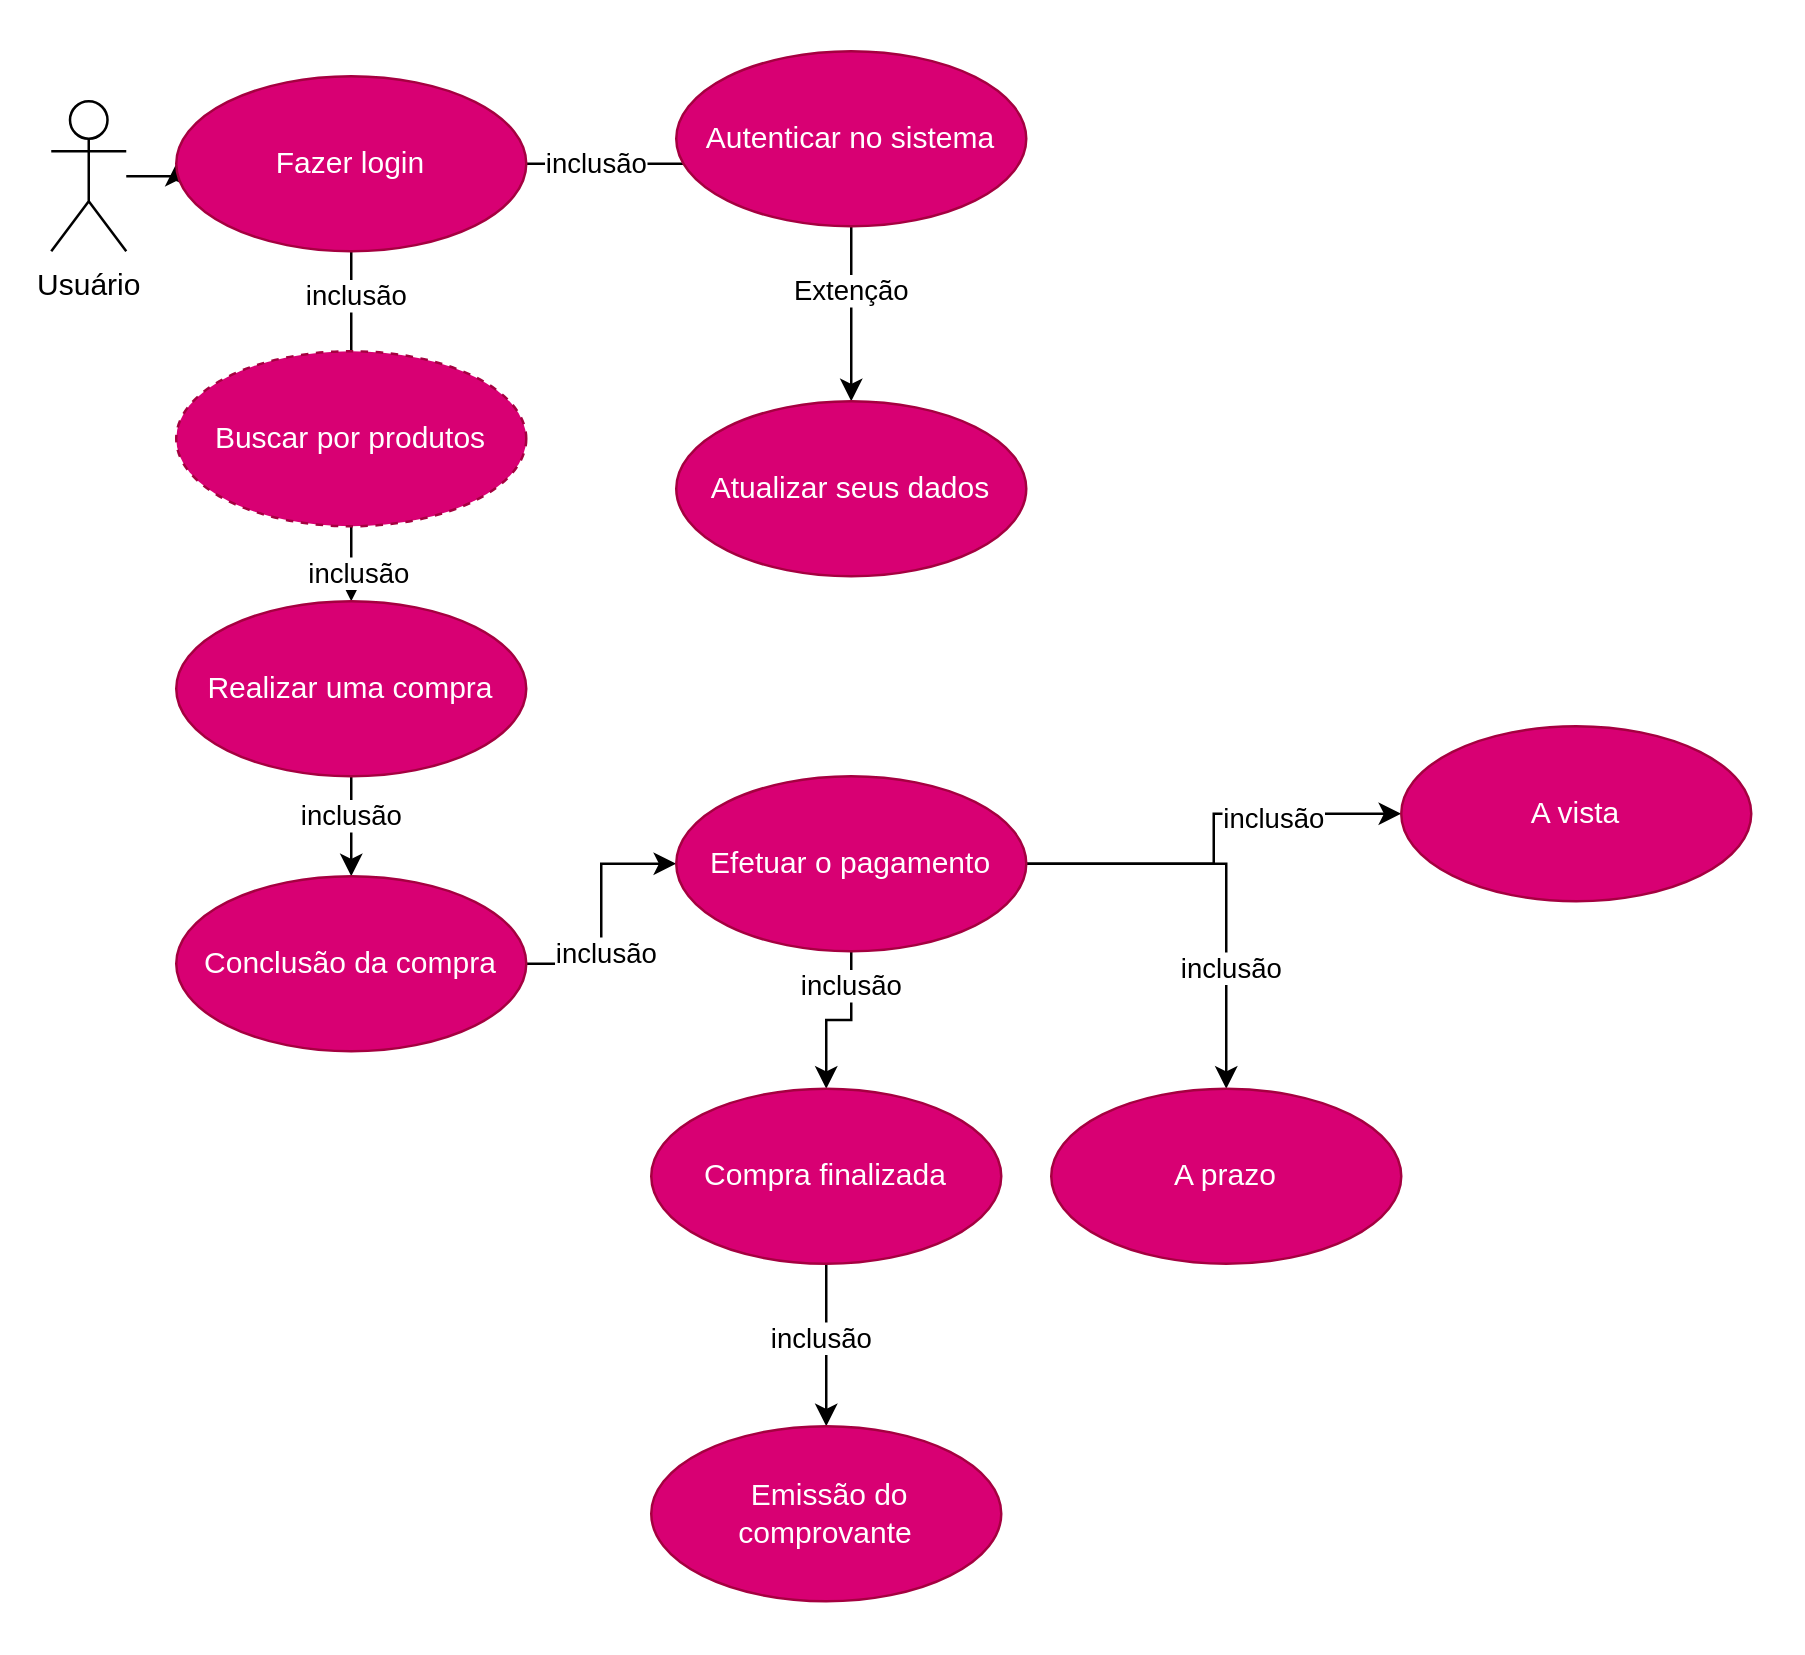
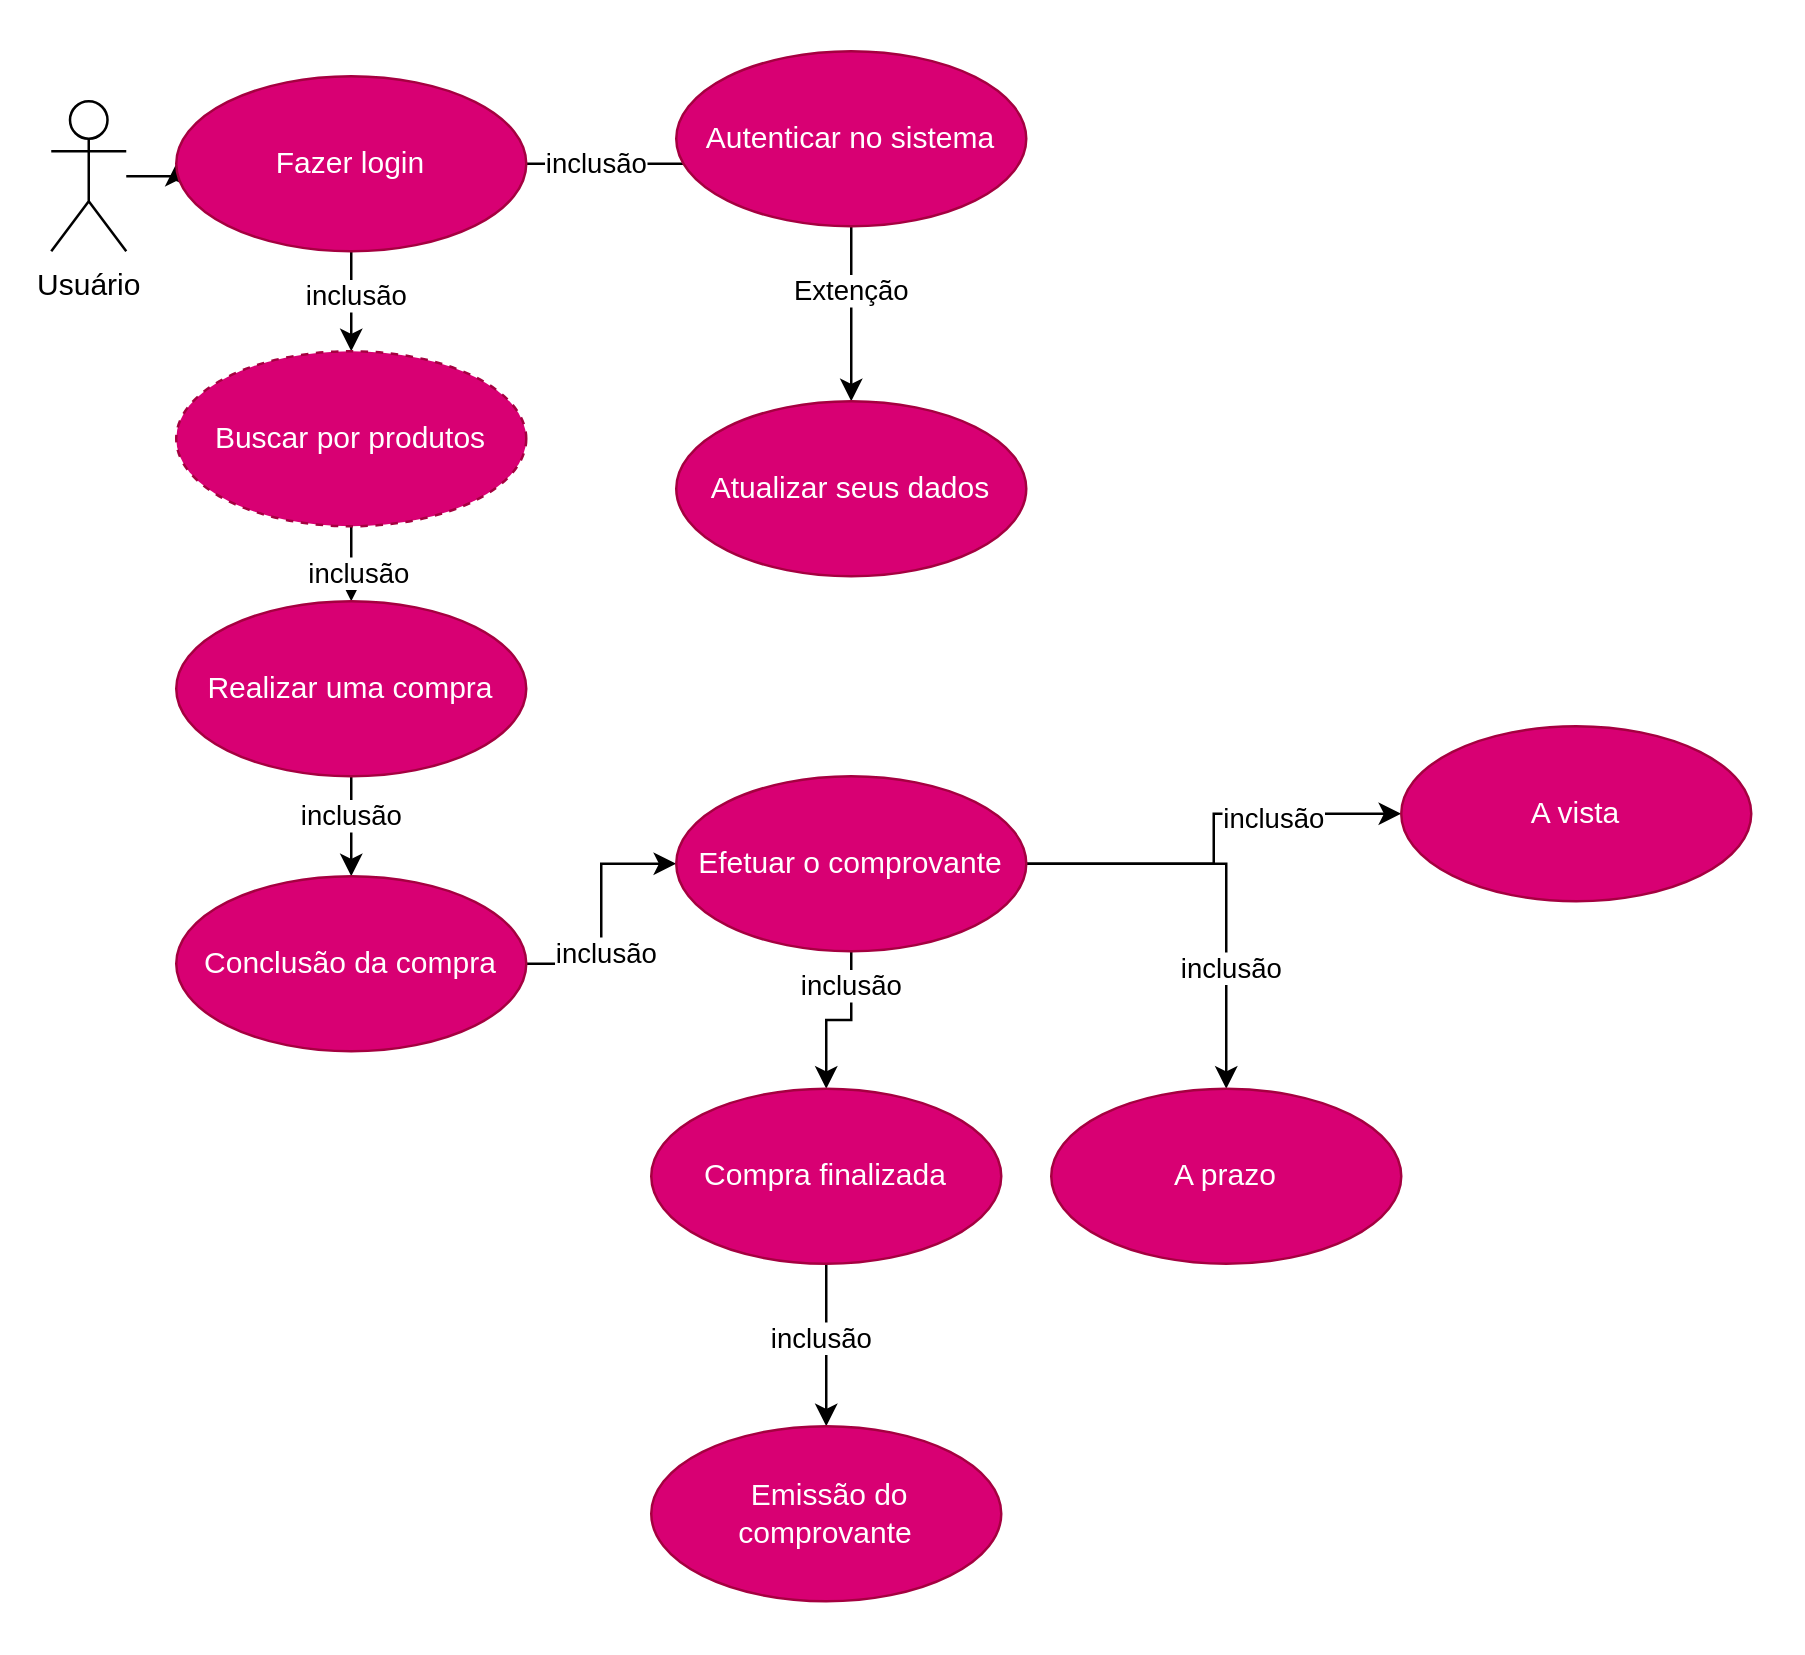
(351, 340) -> (351, 333)
(851, 864) -> (851, 864)
